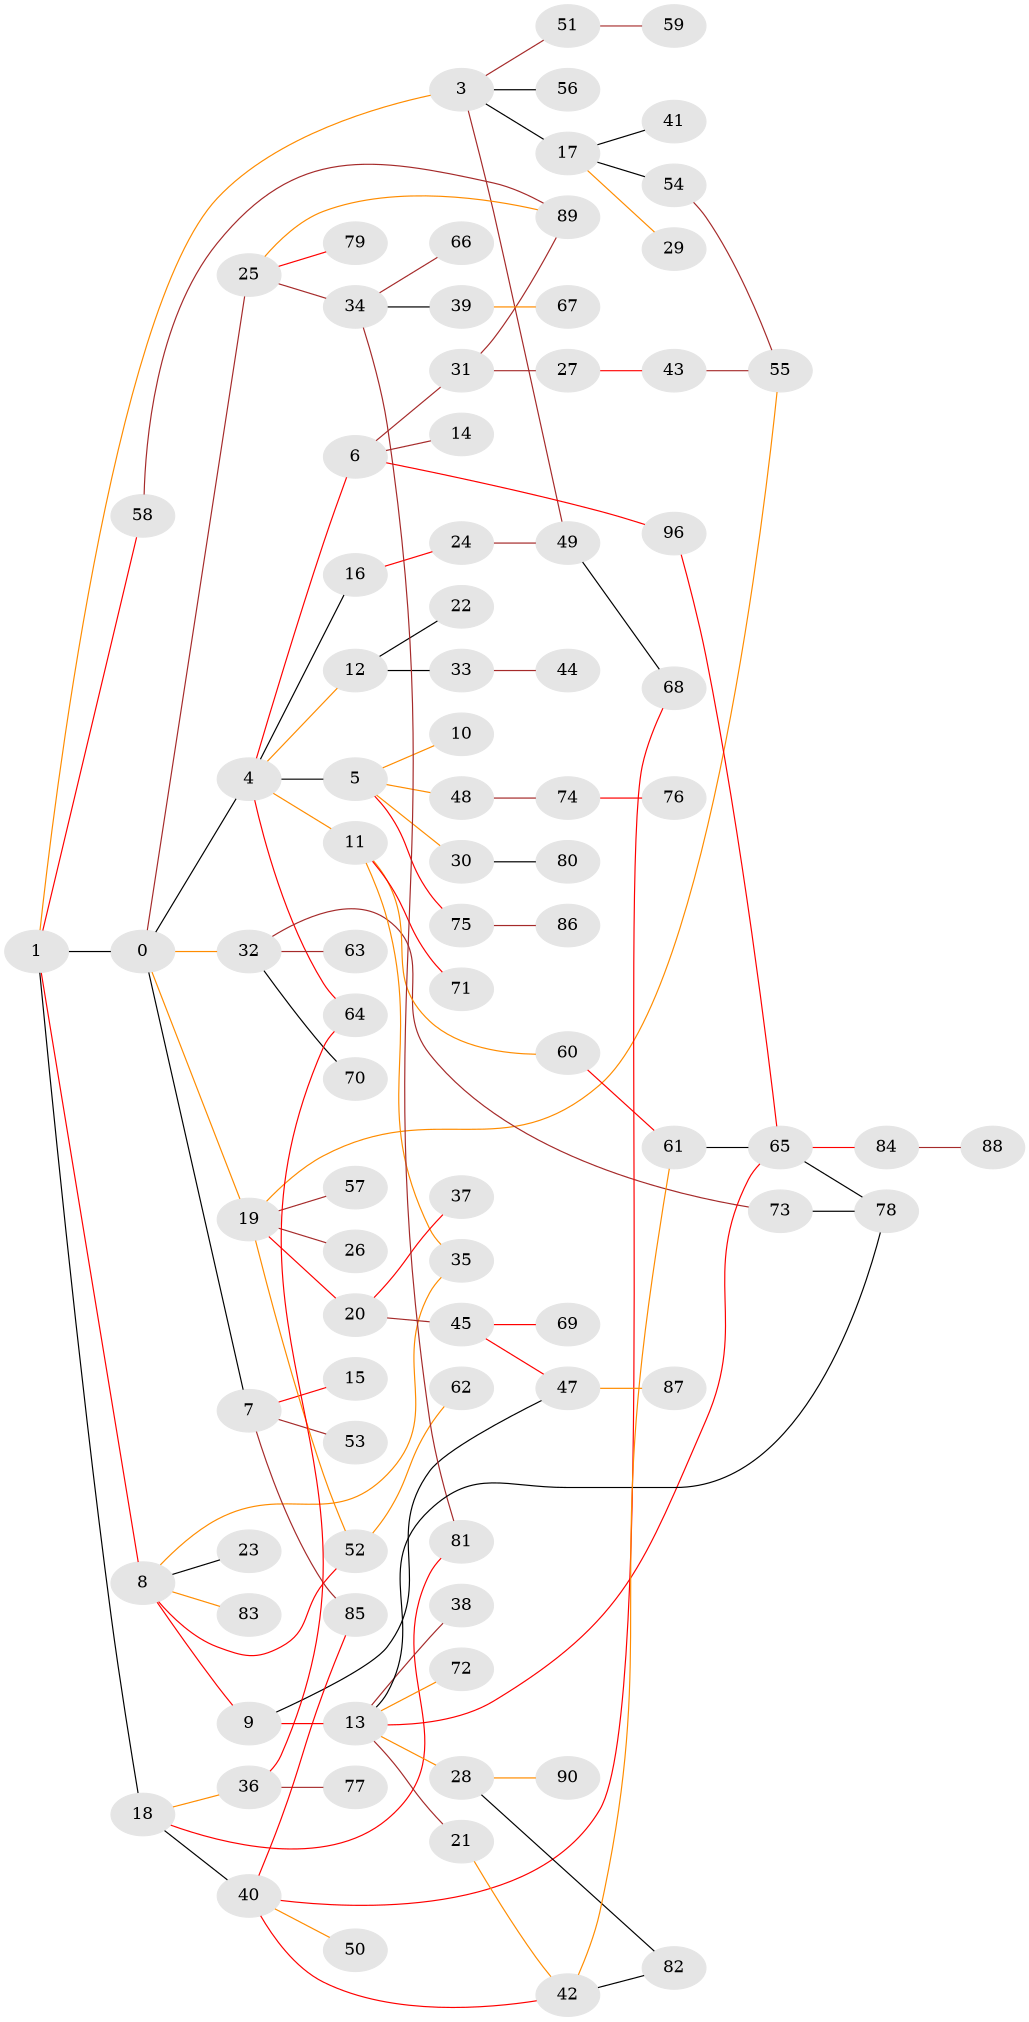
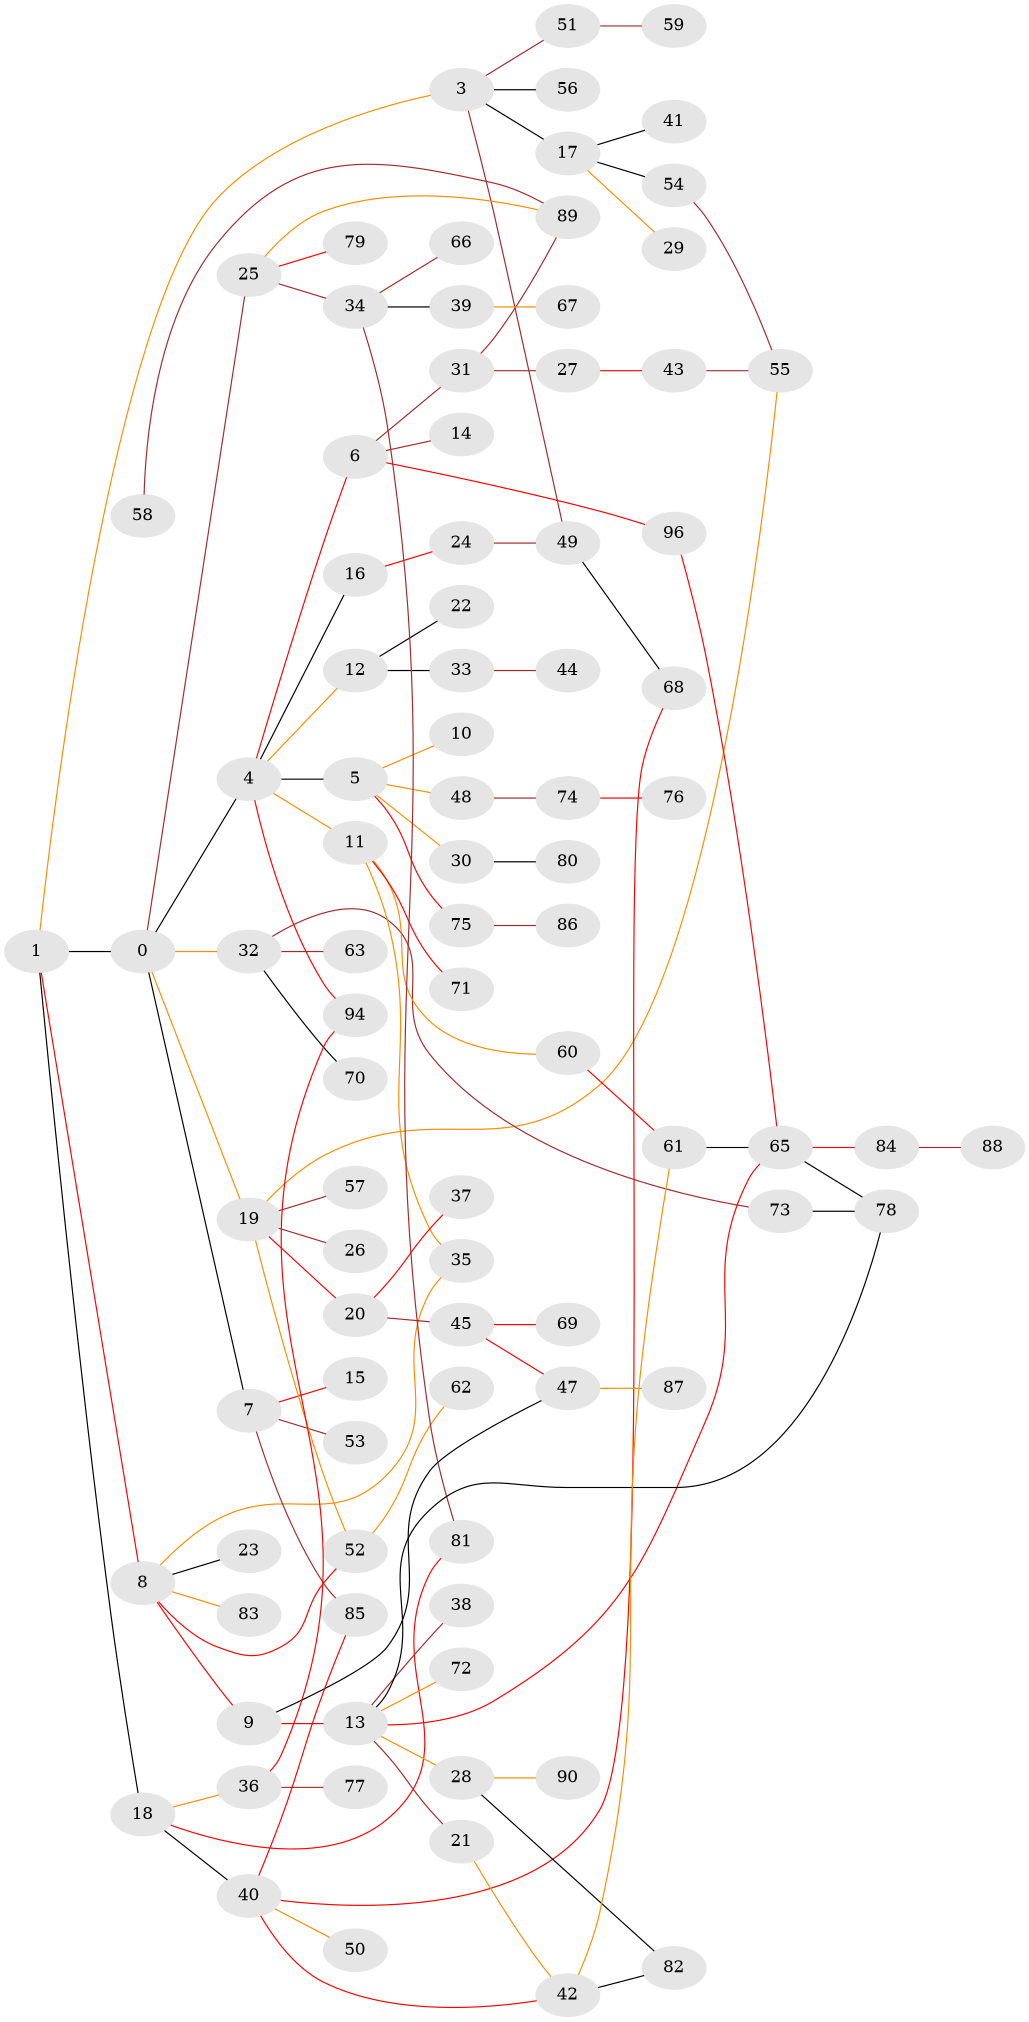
(90, 734) -> none
(355, 1015) -> (355, 1015)
